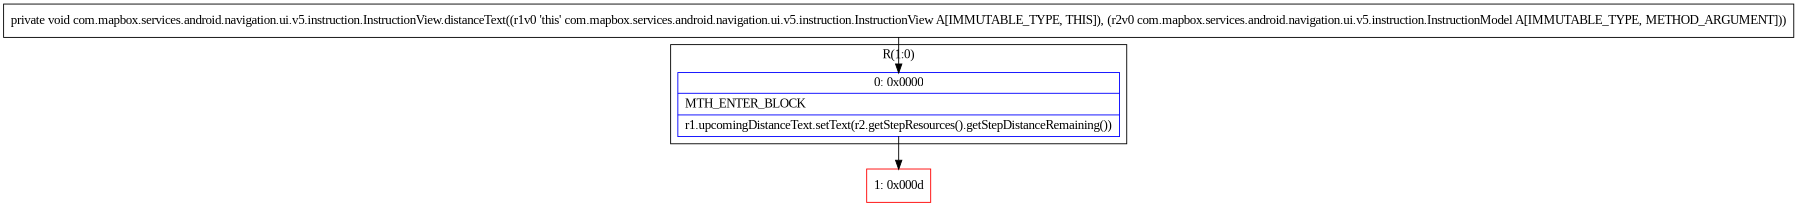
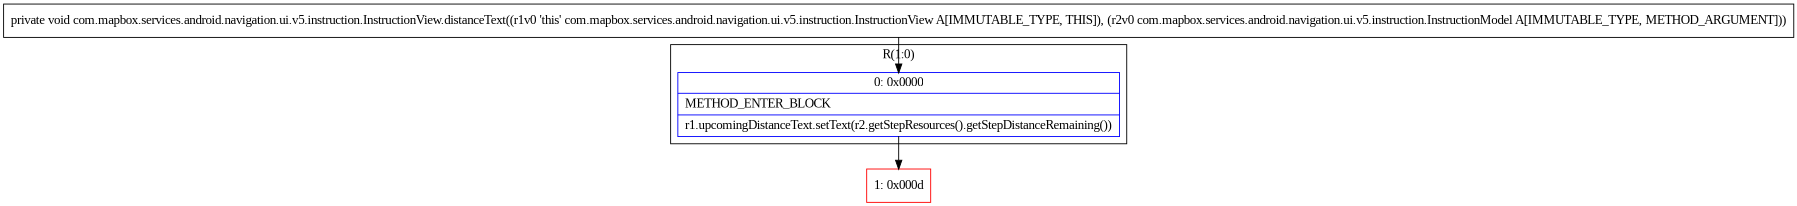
(745, 104) -> (758, 104)
